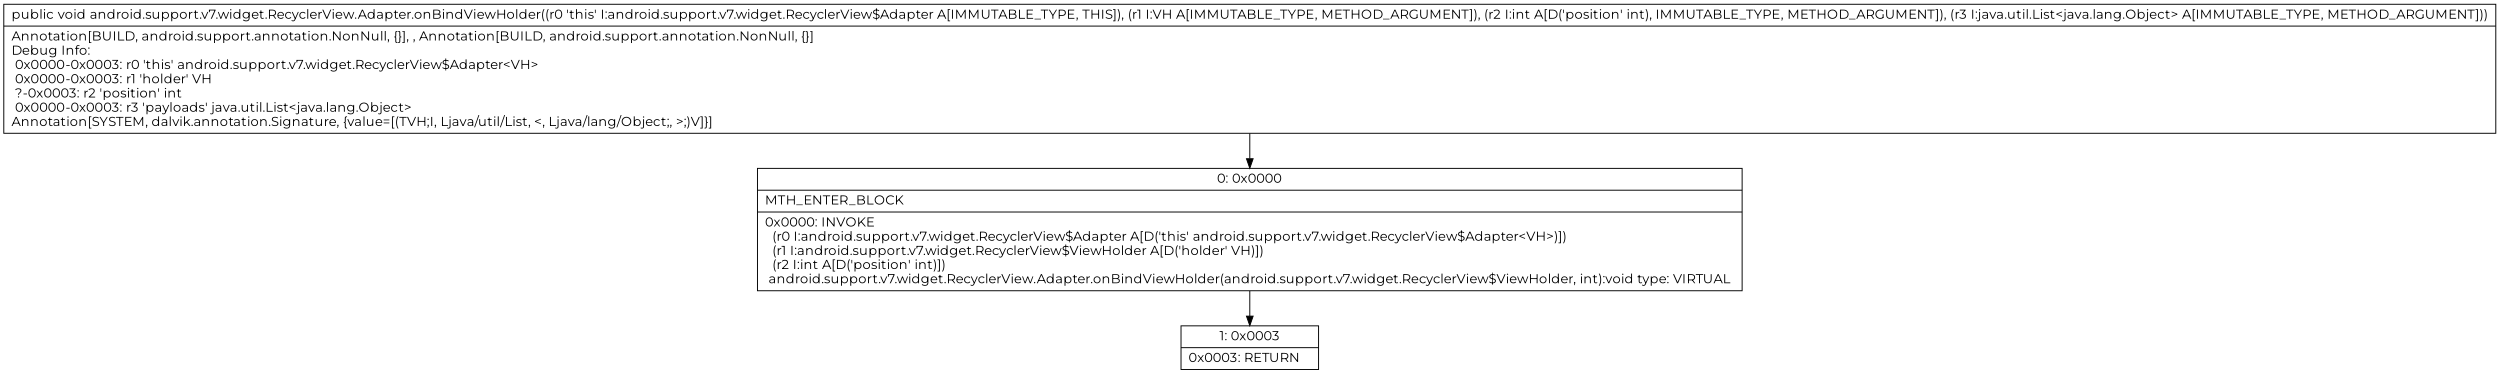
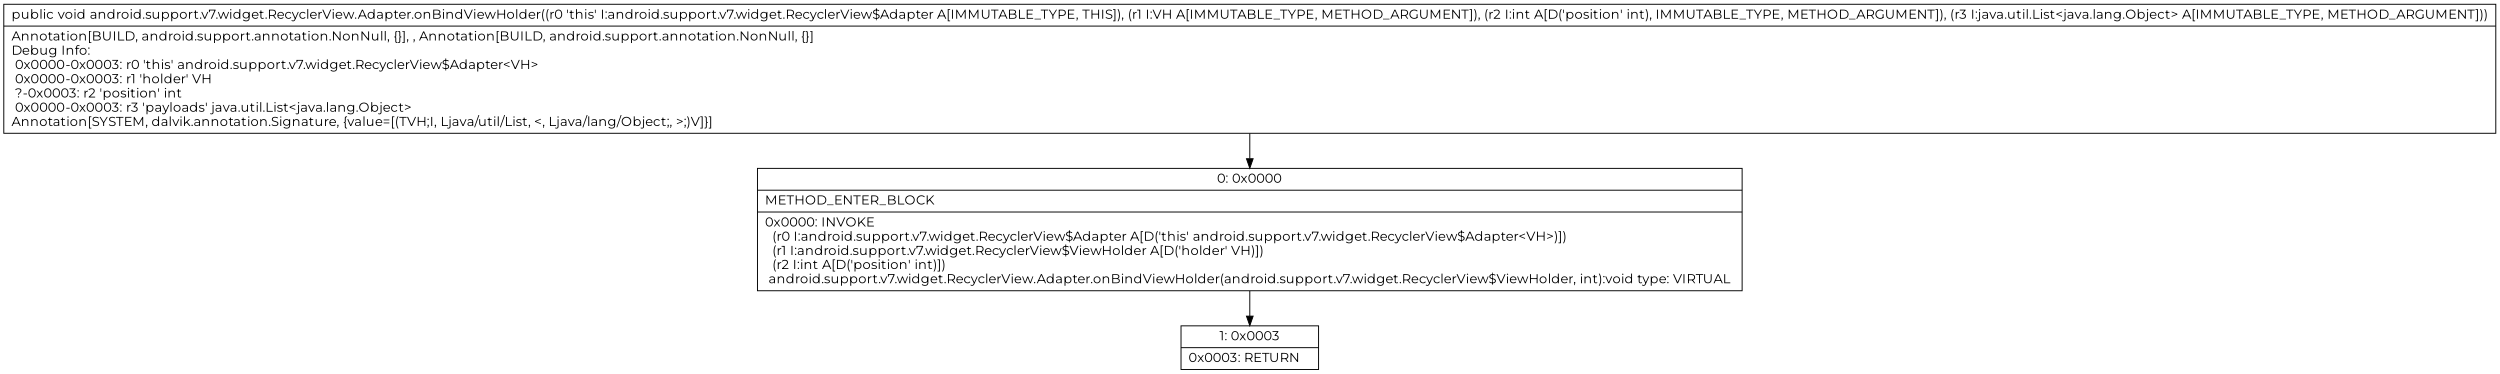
(835, 201) -> (850, 201)
